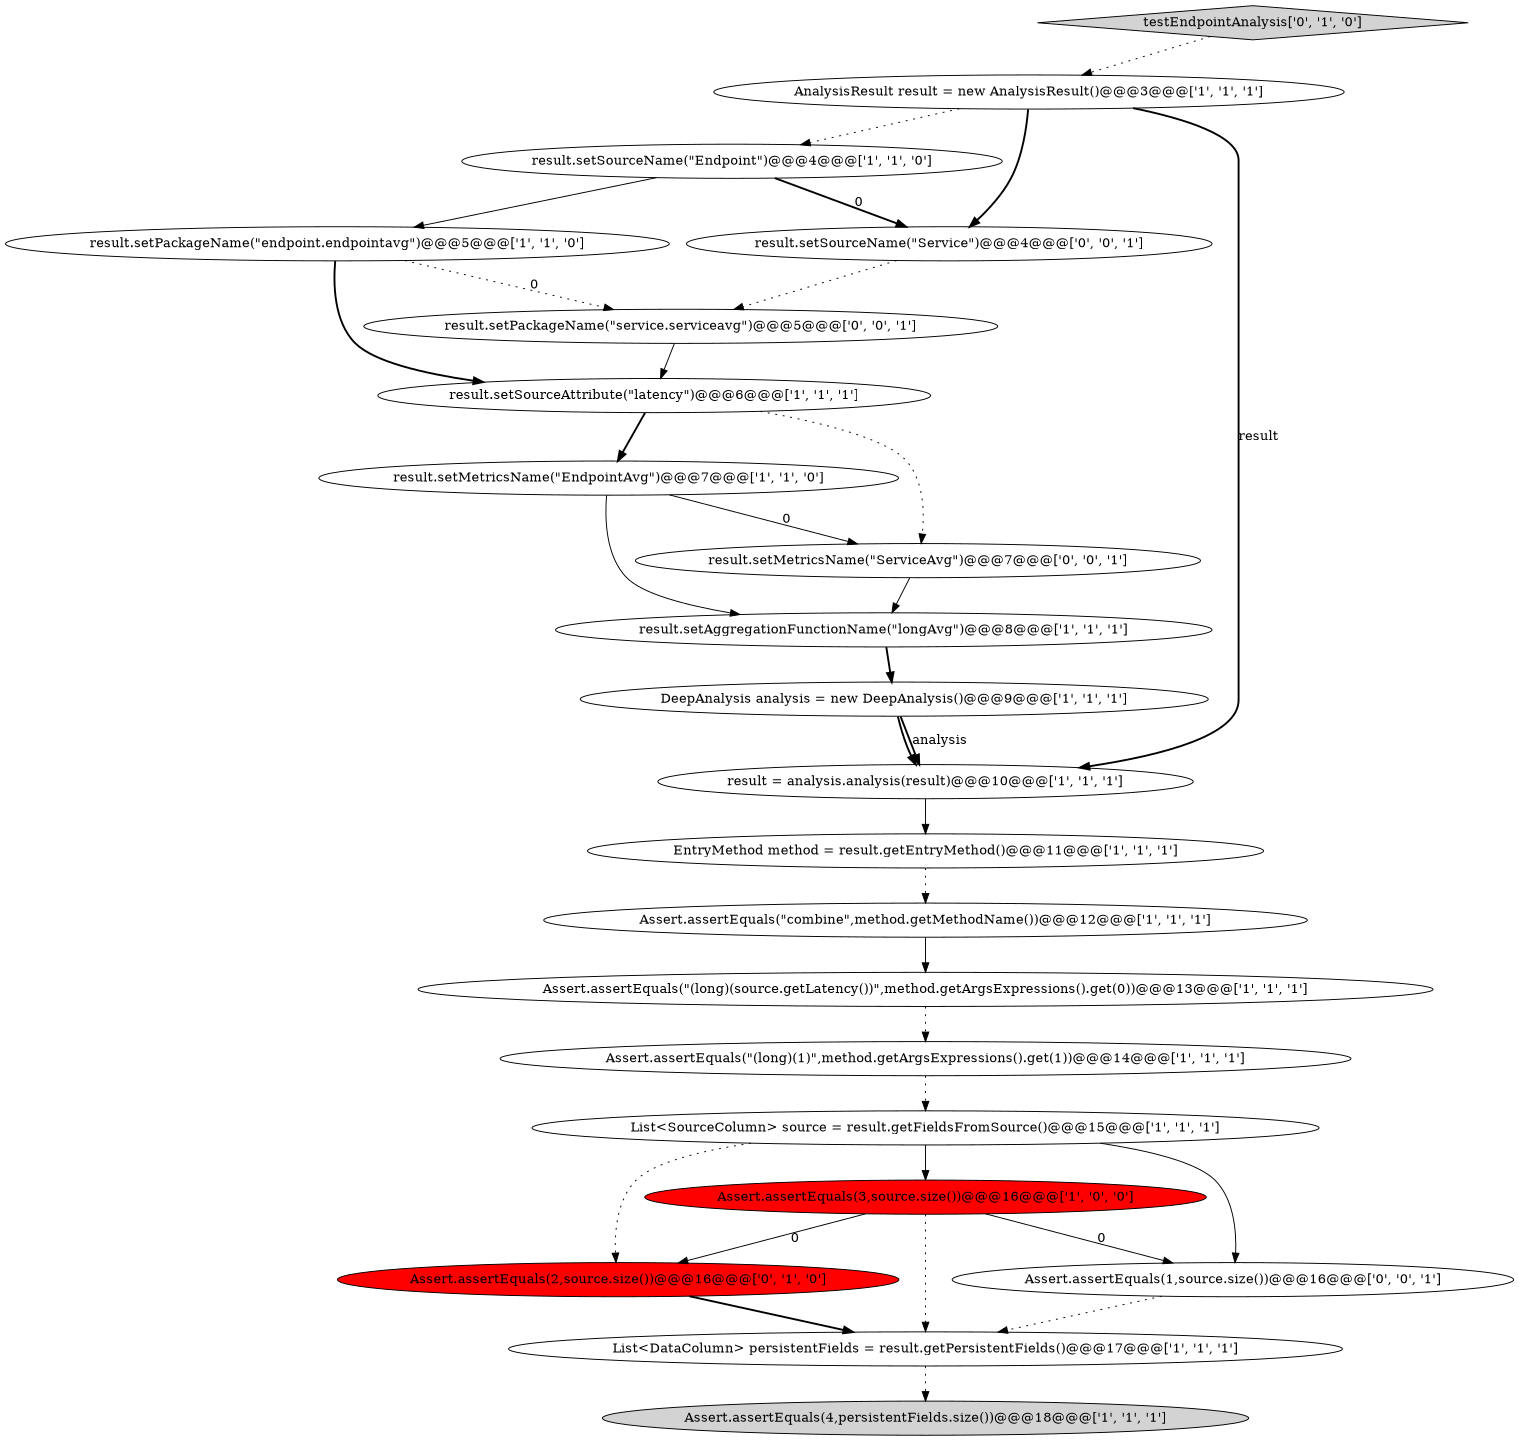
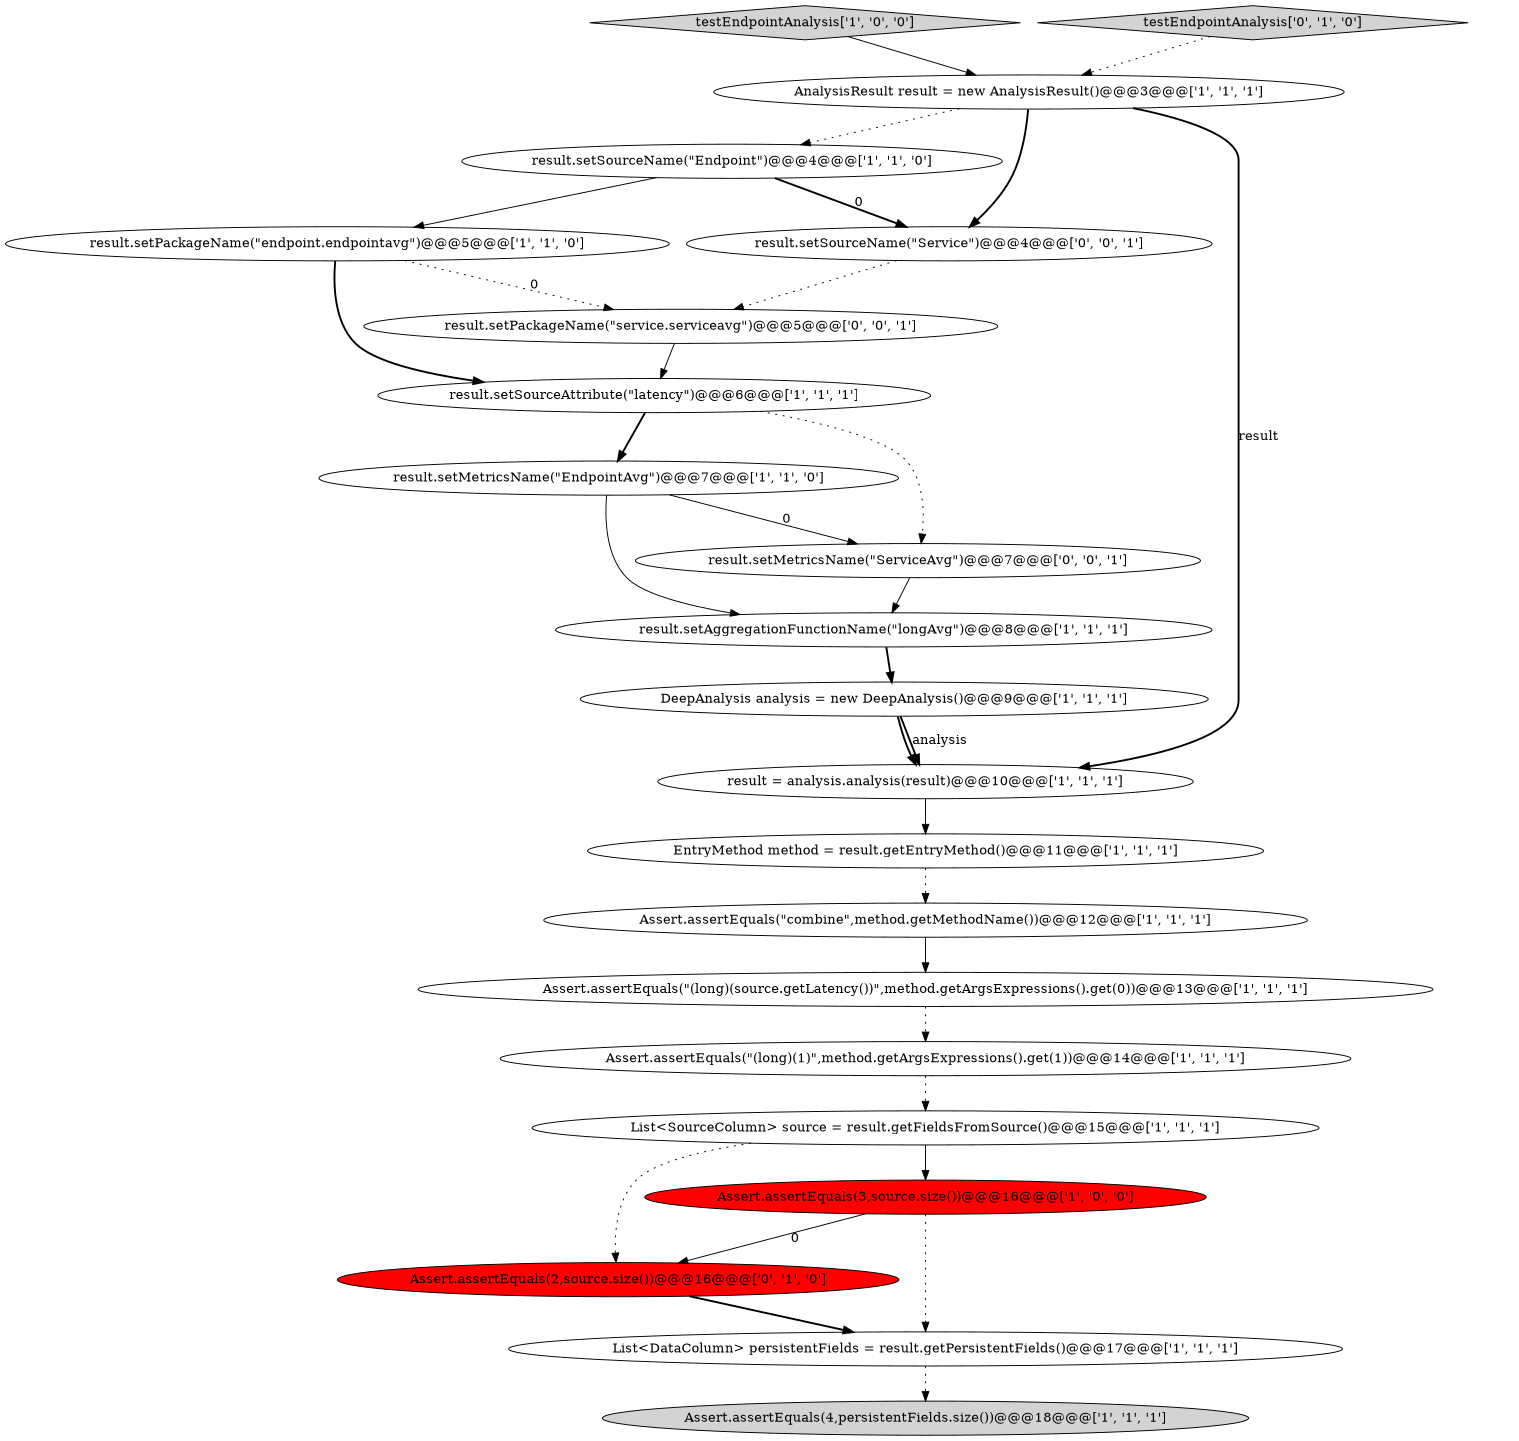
none -> (805, 23)
(1233, 1280) -> none
